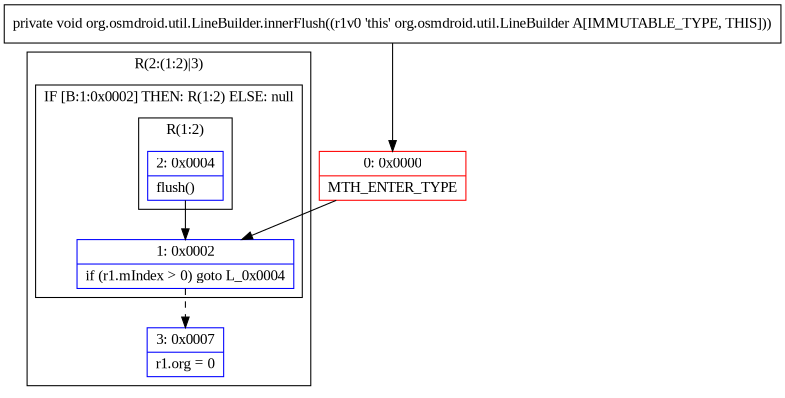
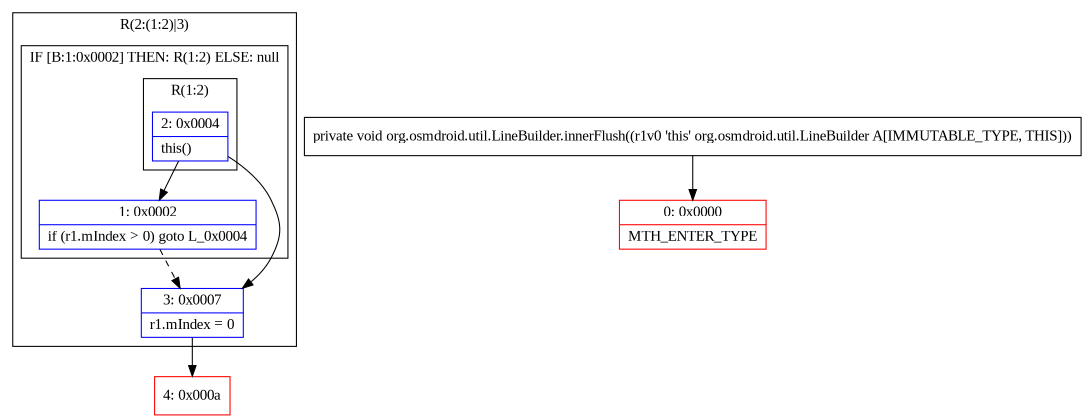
(176, 188) -> (176, 148)
none -> (277, 214)
(294, 218) -> none
(185, 364) -> (192, 325)
none -> (192, 396)
